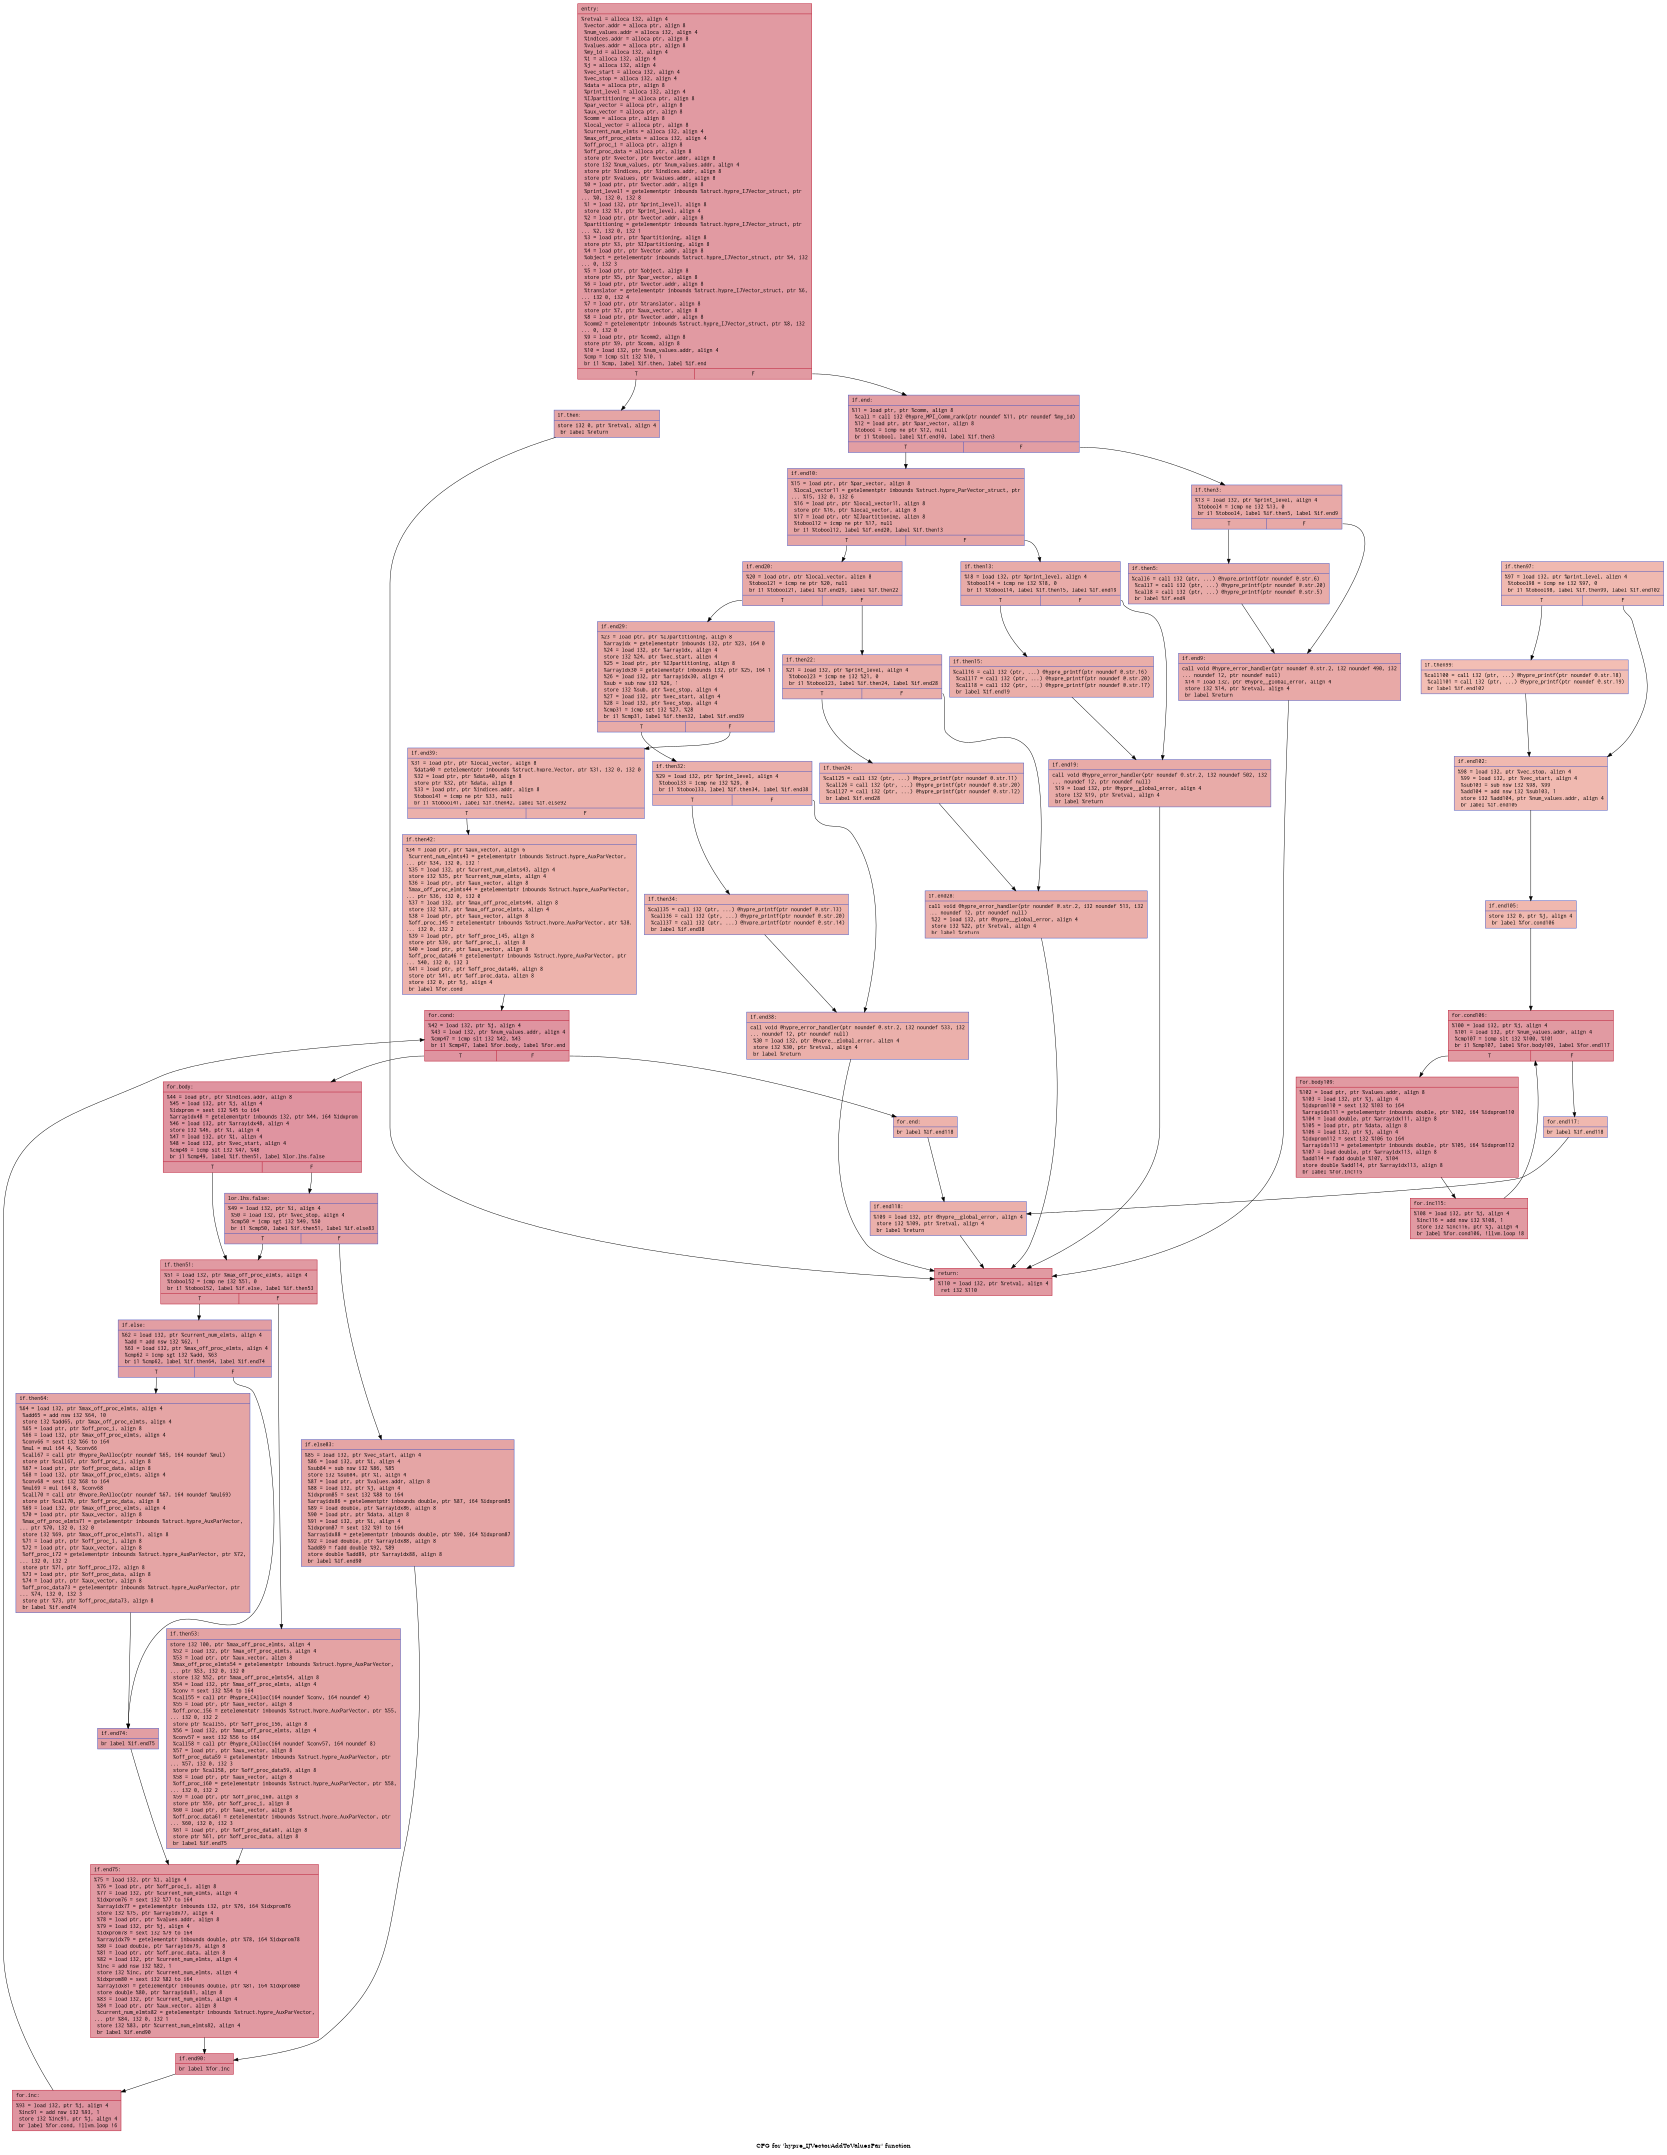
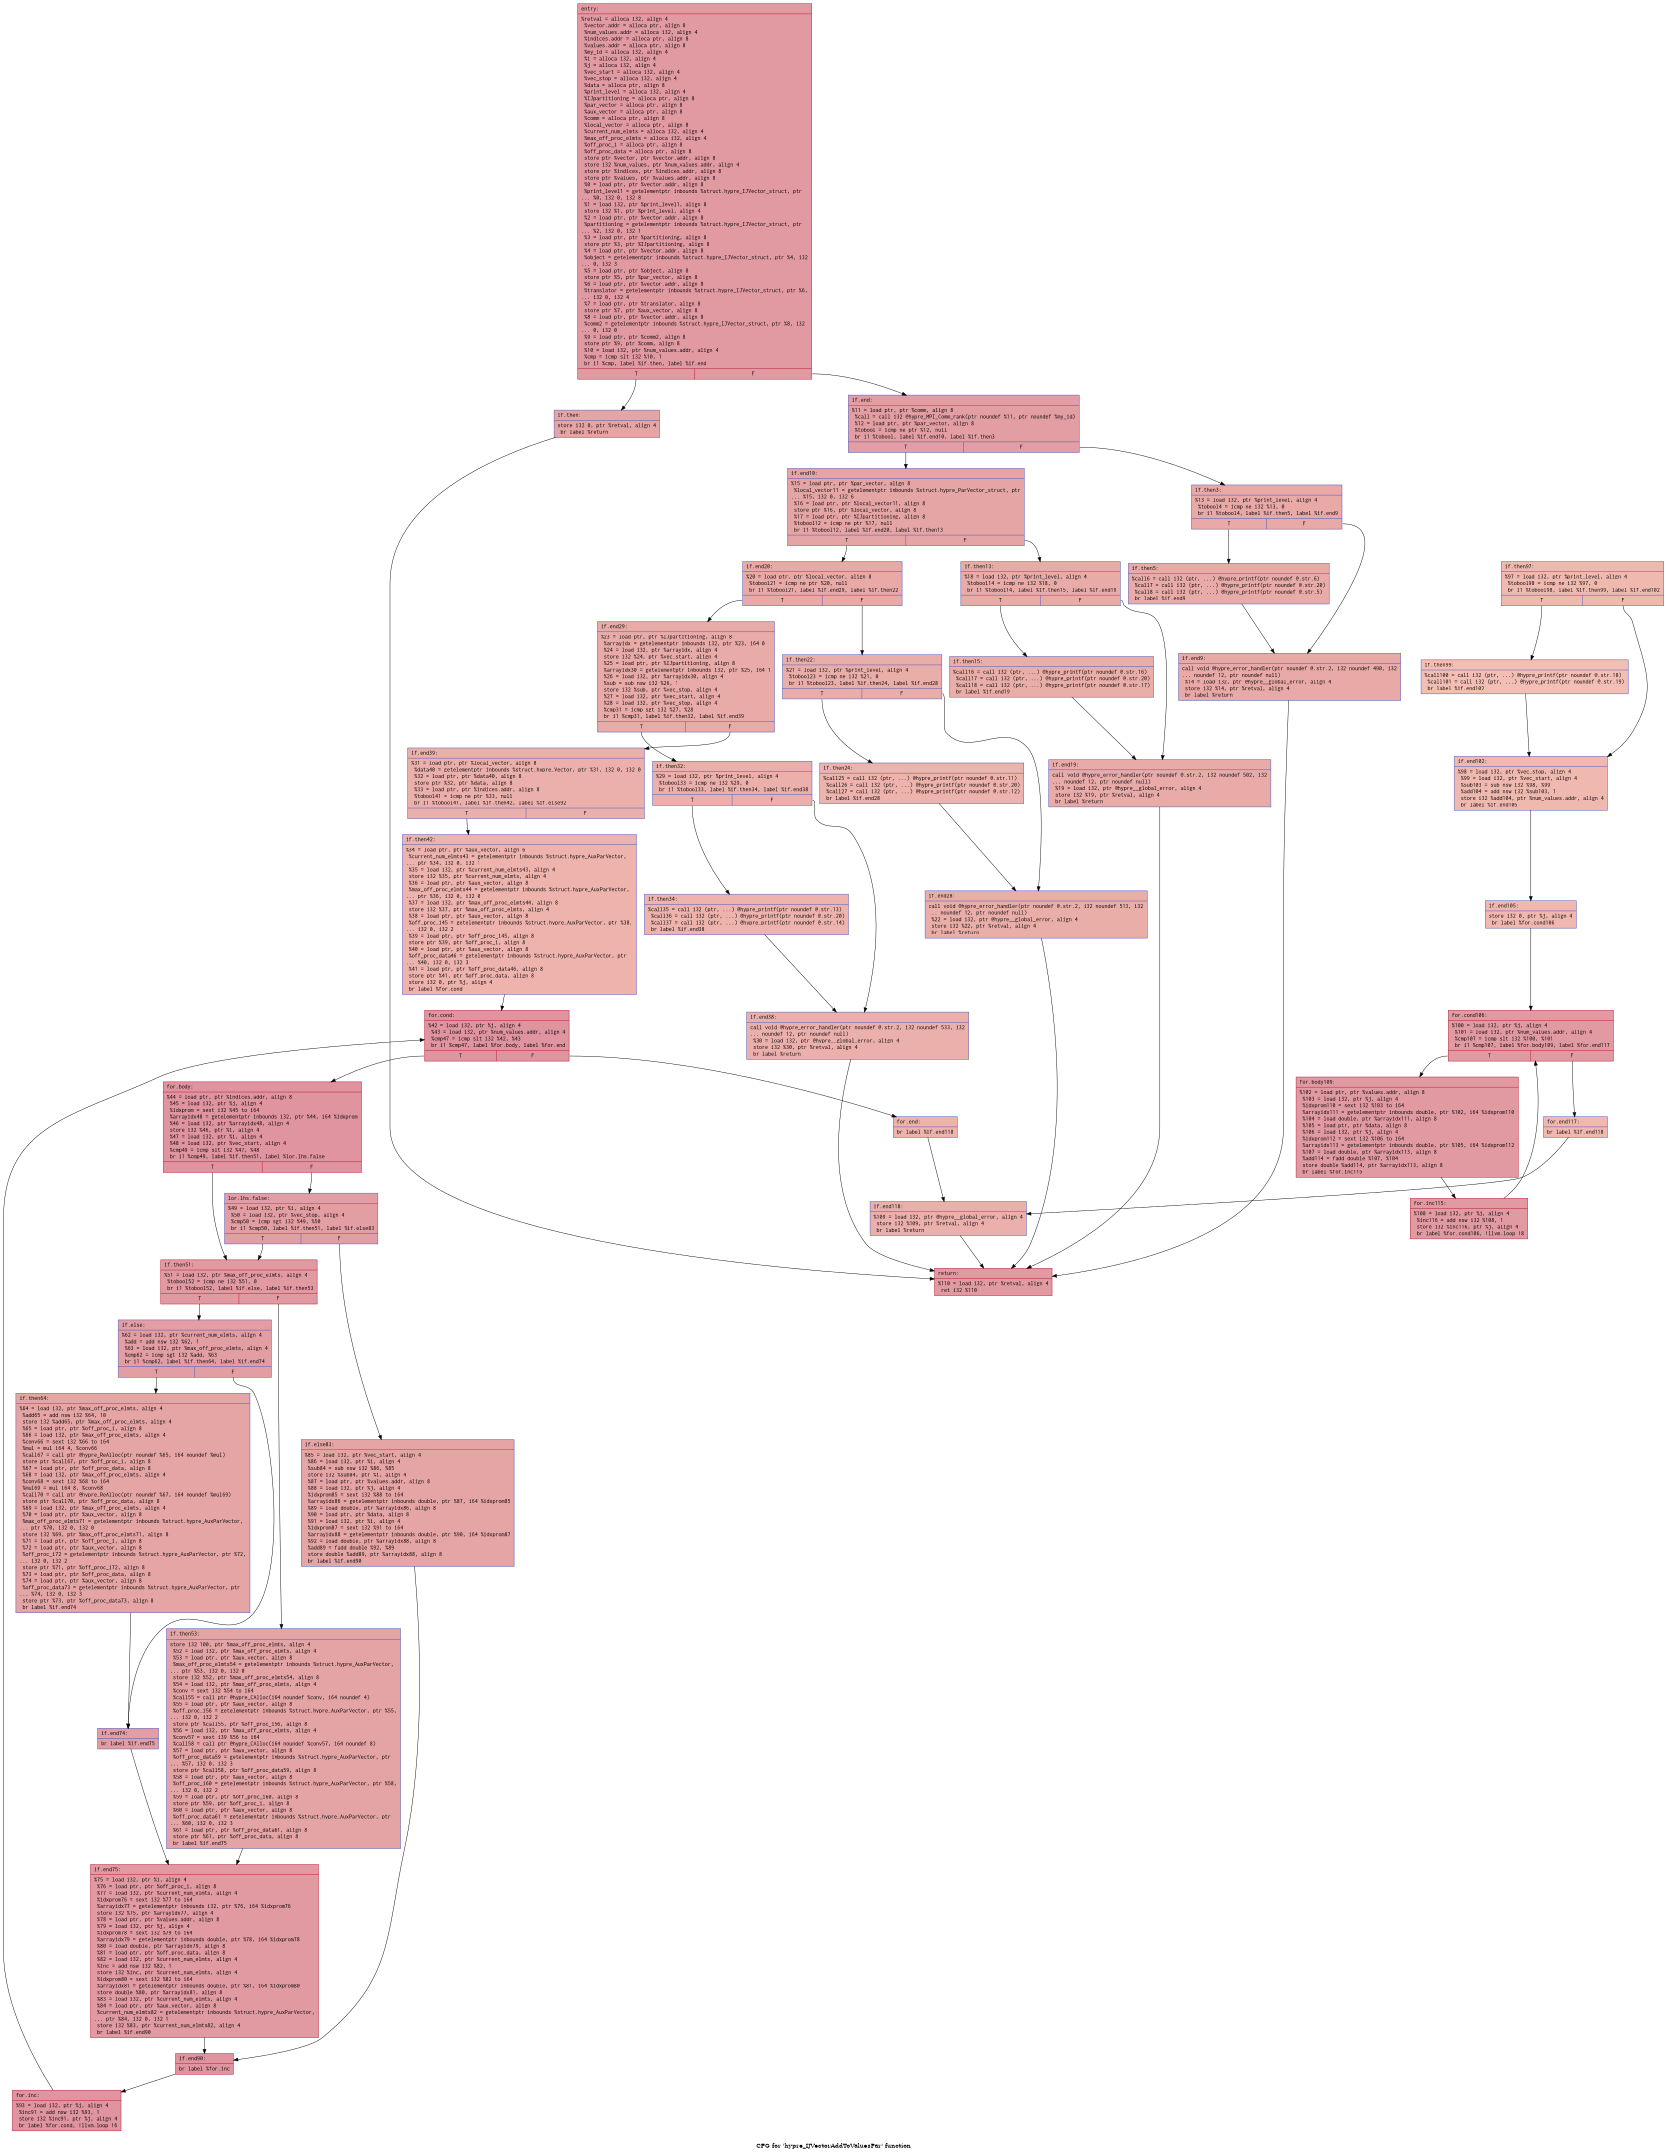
(215, 1737) -> (215, 1737)
